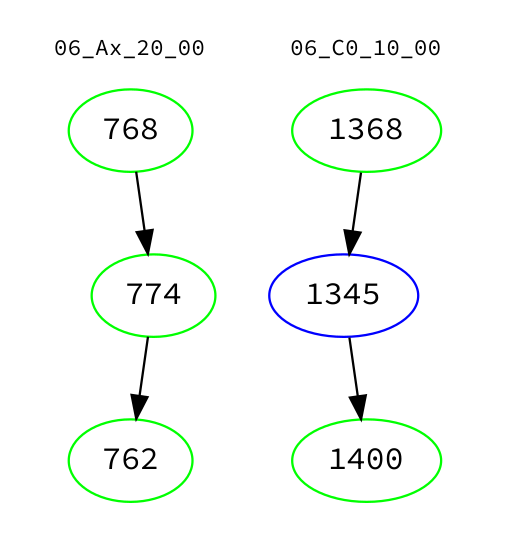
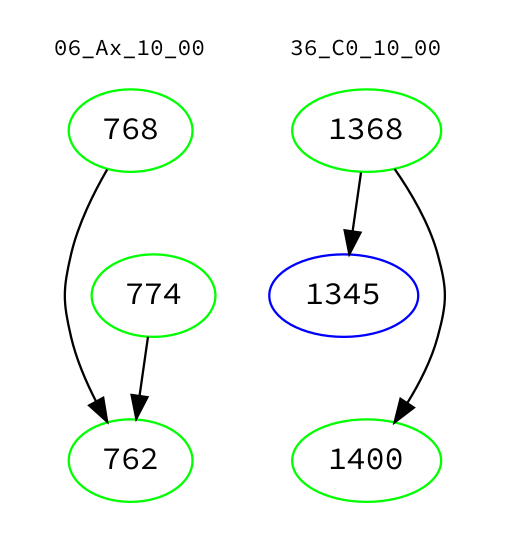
(131, 49) -> (131, 49)
(367, 49) -> (367, 49)
(140, 201) -> (66, 284)
(354, 367) -> (444, 284)
